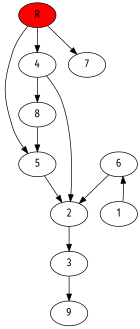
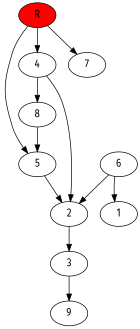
(123, 193) -> (114, 186)
